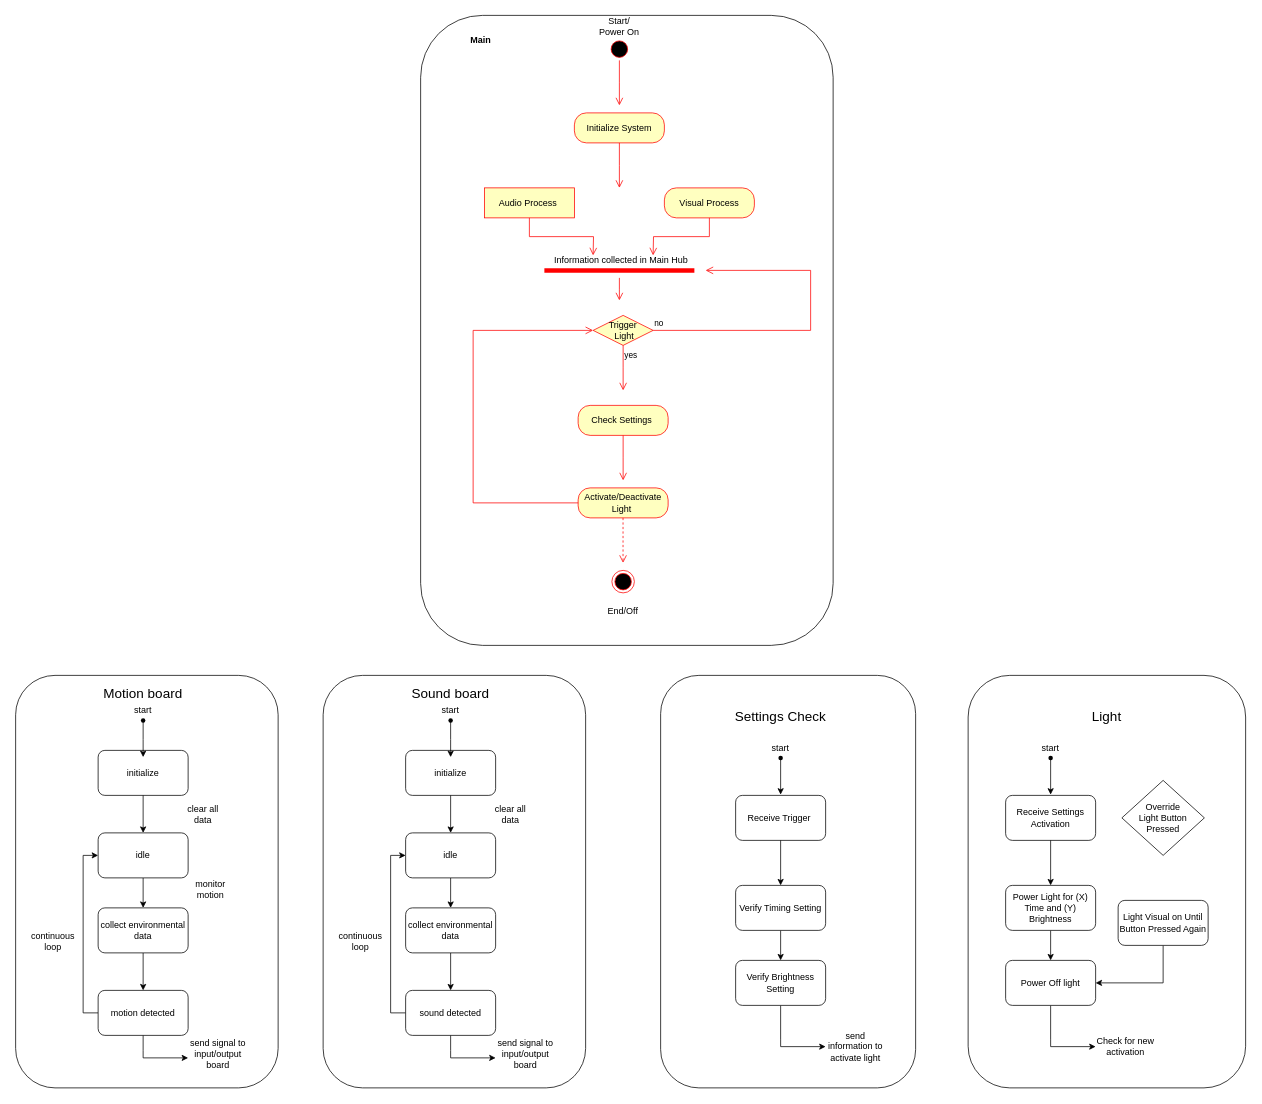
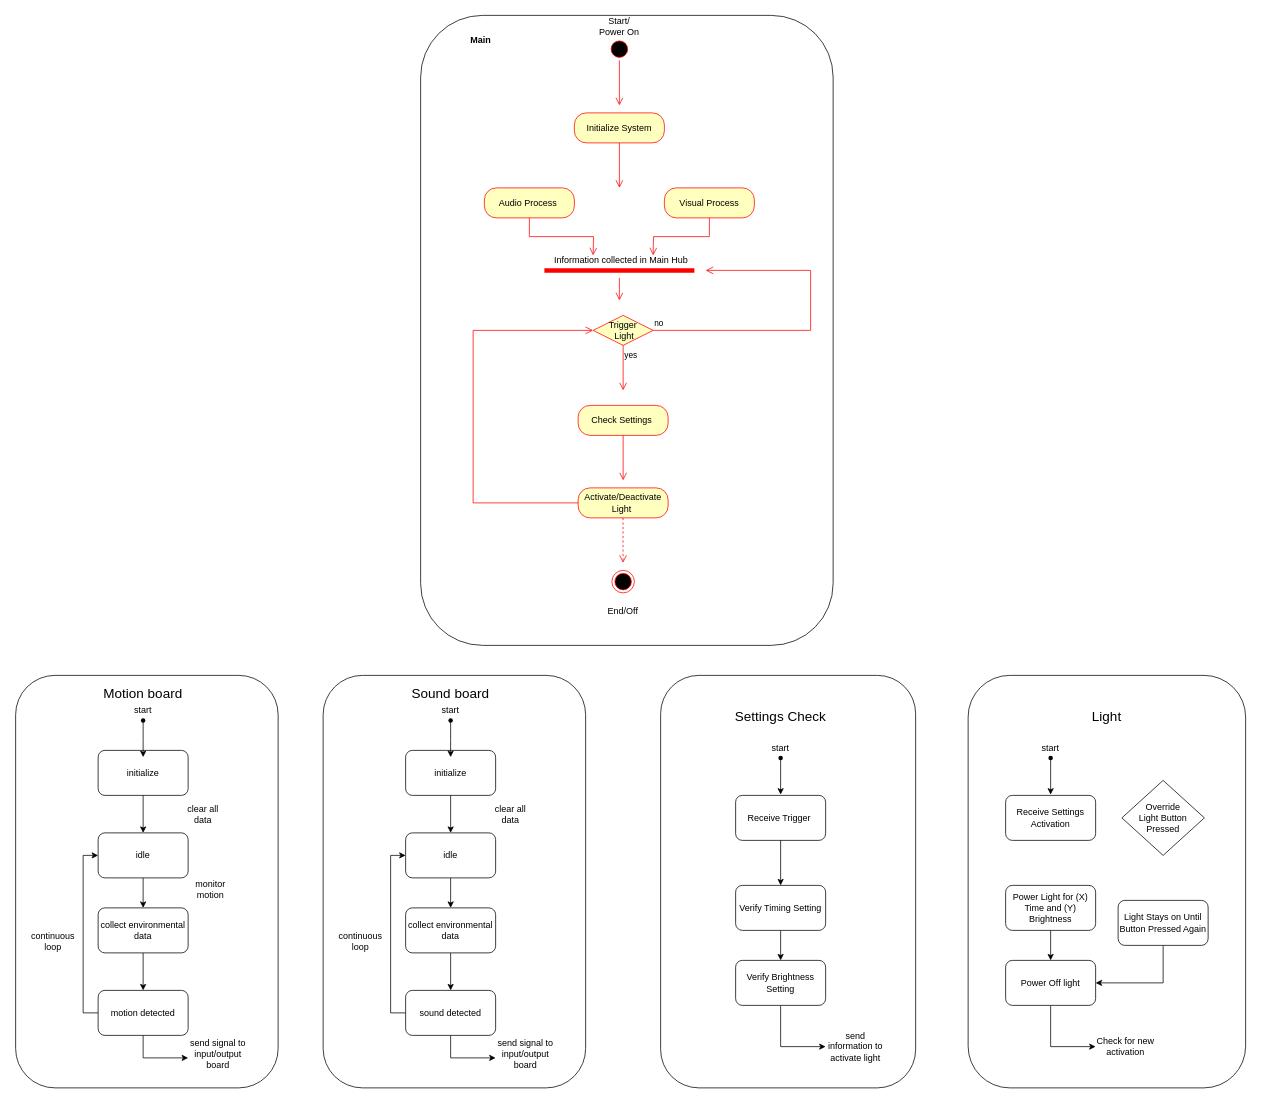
(529, 203) -> (529, 203)
(1050, 860) -> none
(1163, 923) -> (1163, 923)
